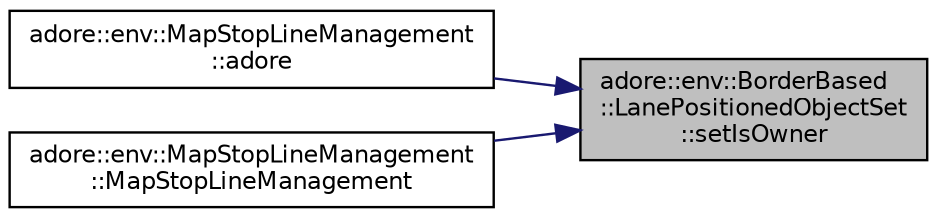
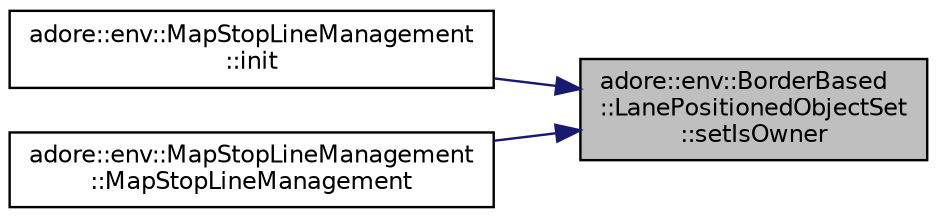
(252, 49) -> (252, 49)
